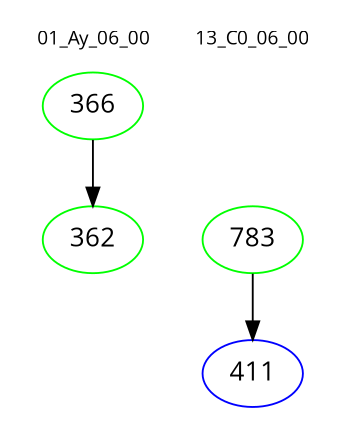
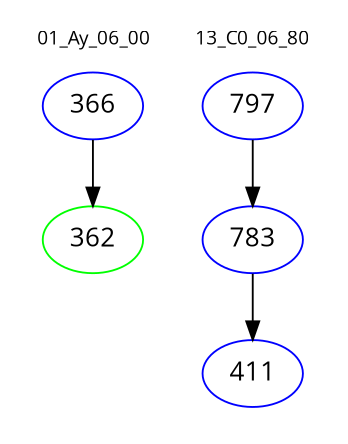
(253, 40) -> (253, 40)
(93, 106) -> (93, 106)
none -> (253, 106)
(253, 240) -> (253, 240)
